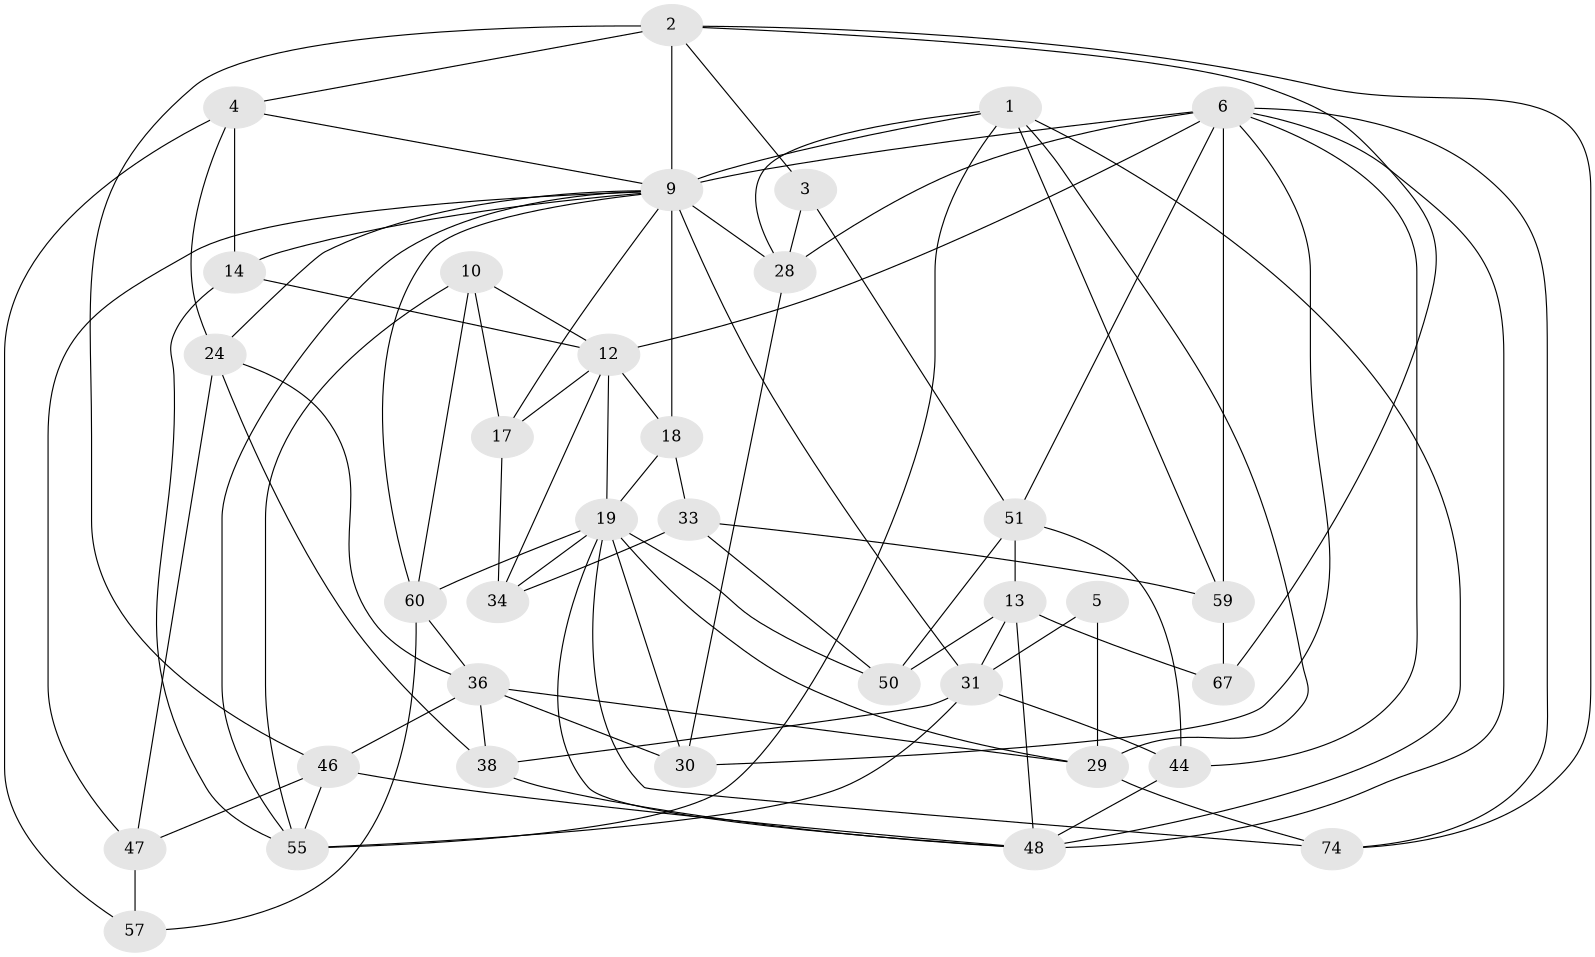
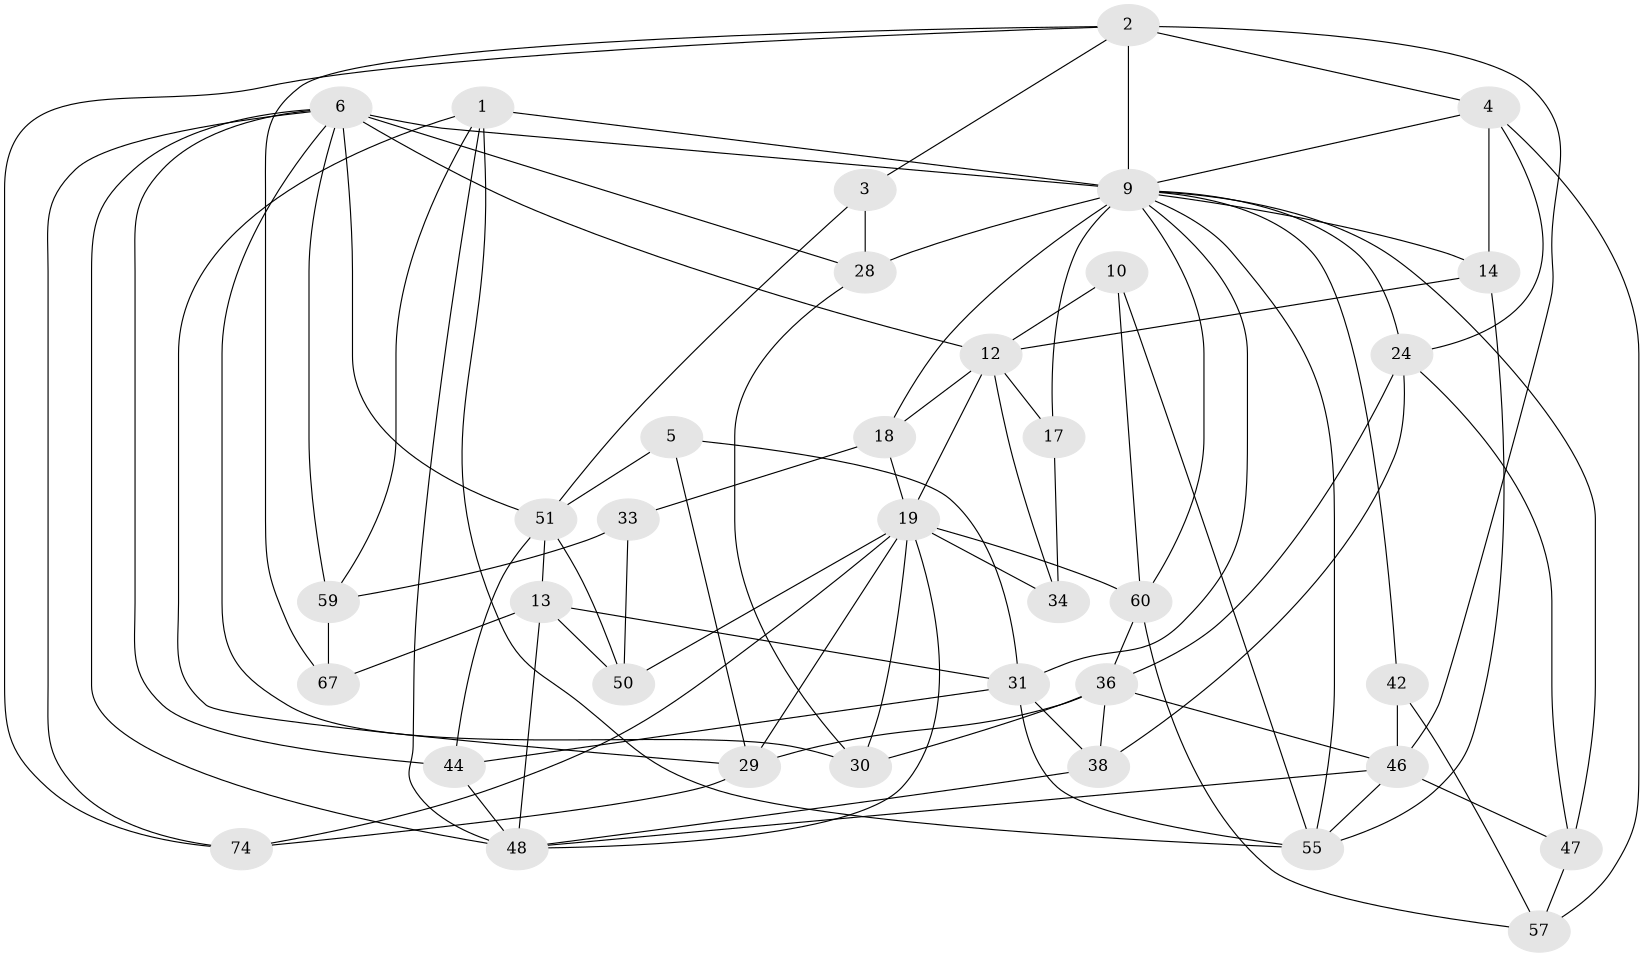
(759, 178) -> none
(487, 355) -> none
none -> (609, 478)
(609, 557) -> none
none -> (1397, 684)
